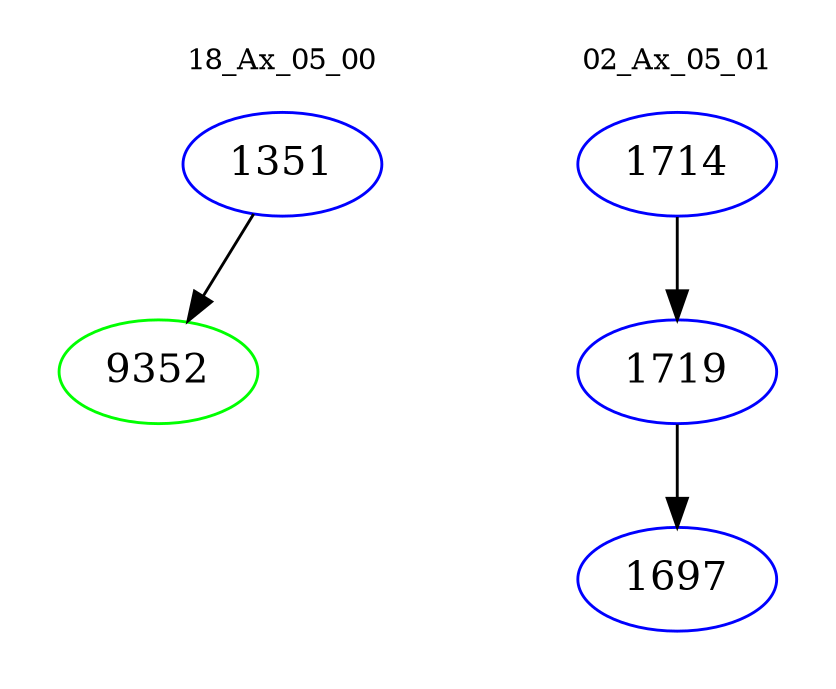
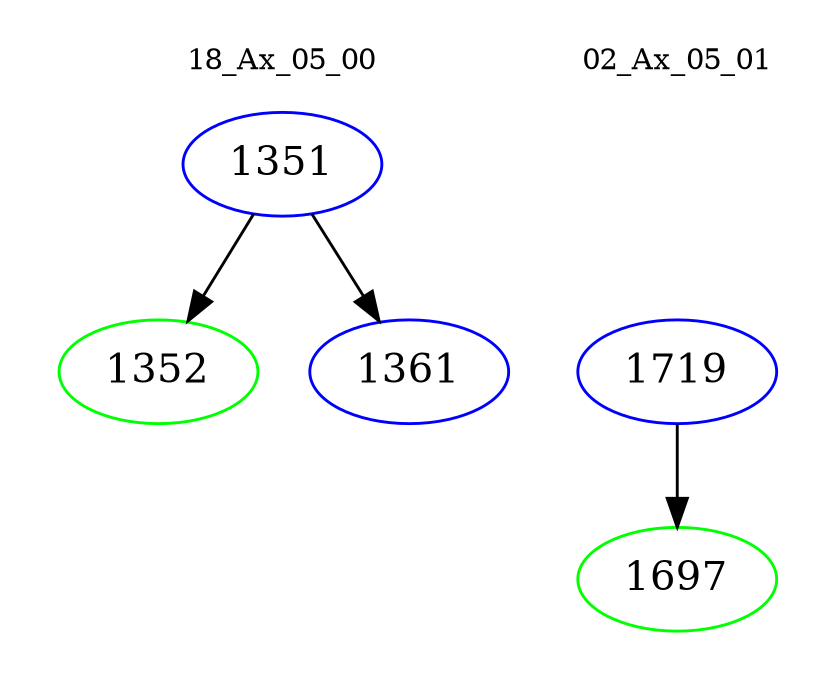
(677, 164) -> none
(159, 372) -> (159, 372)
none -> (409, 372)
(677, 579) -> (677, 579)
